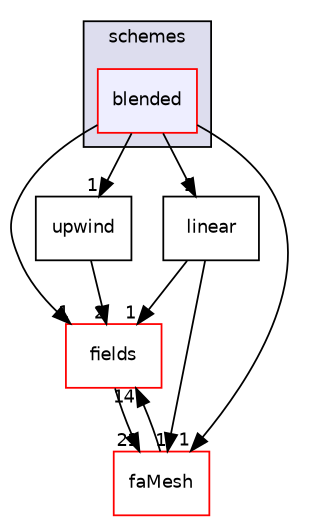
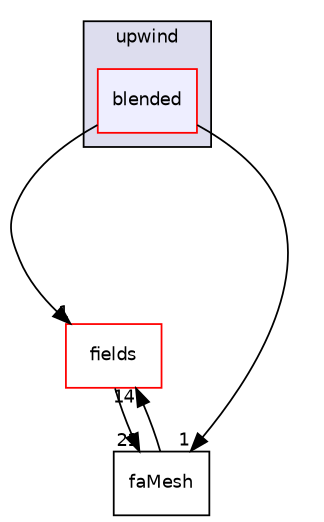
(147, 38) -> (147, 38)
(84, 228) -> none
(211, 228) -> none
(162, 483) -> (162, 483)
